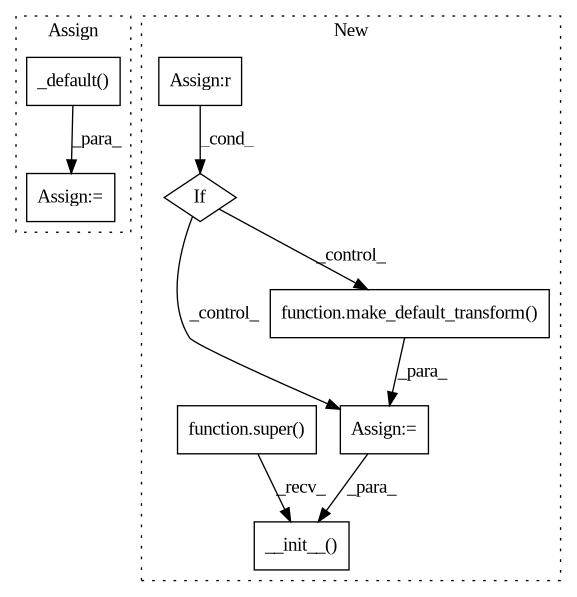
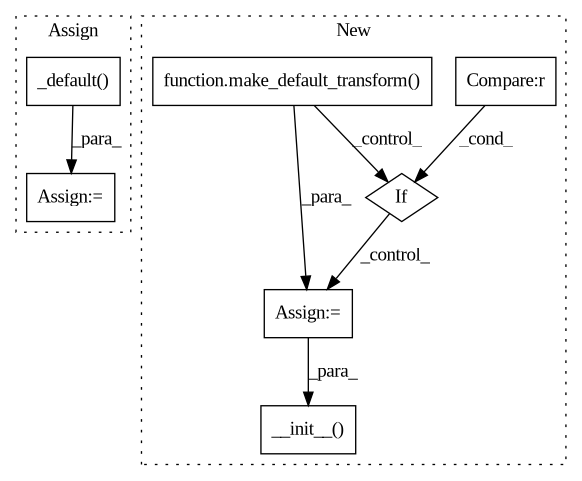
(200, 81) -> (506, 81)
(287, 246) -> (346, 139)
(247, 430) -> none
